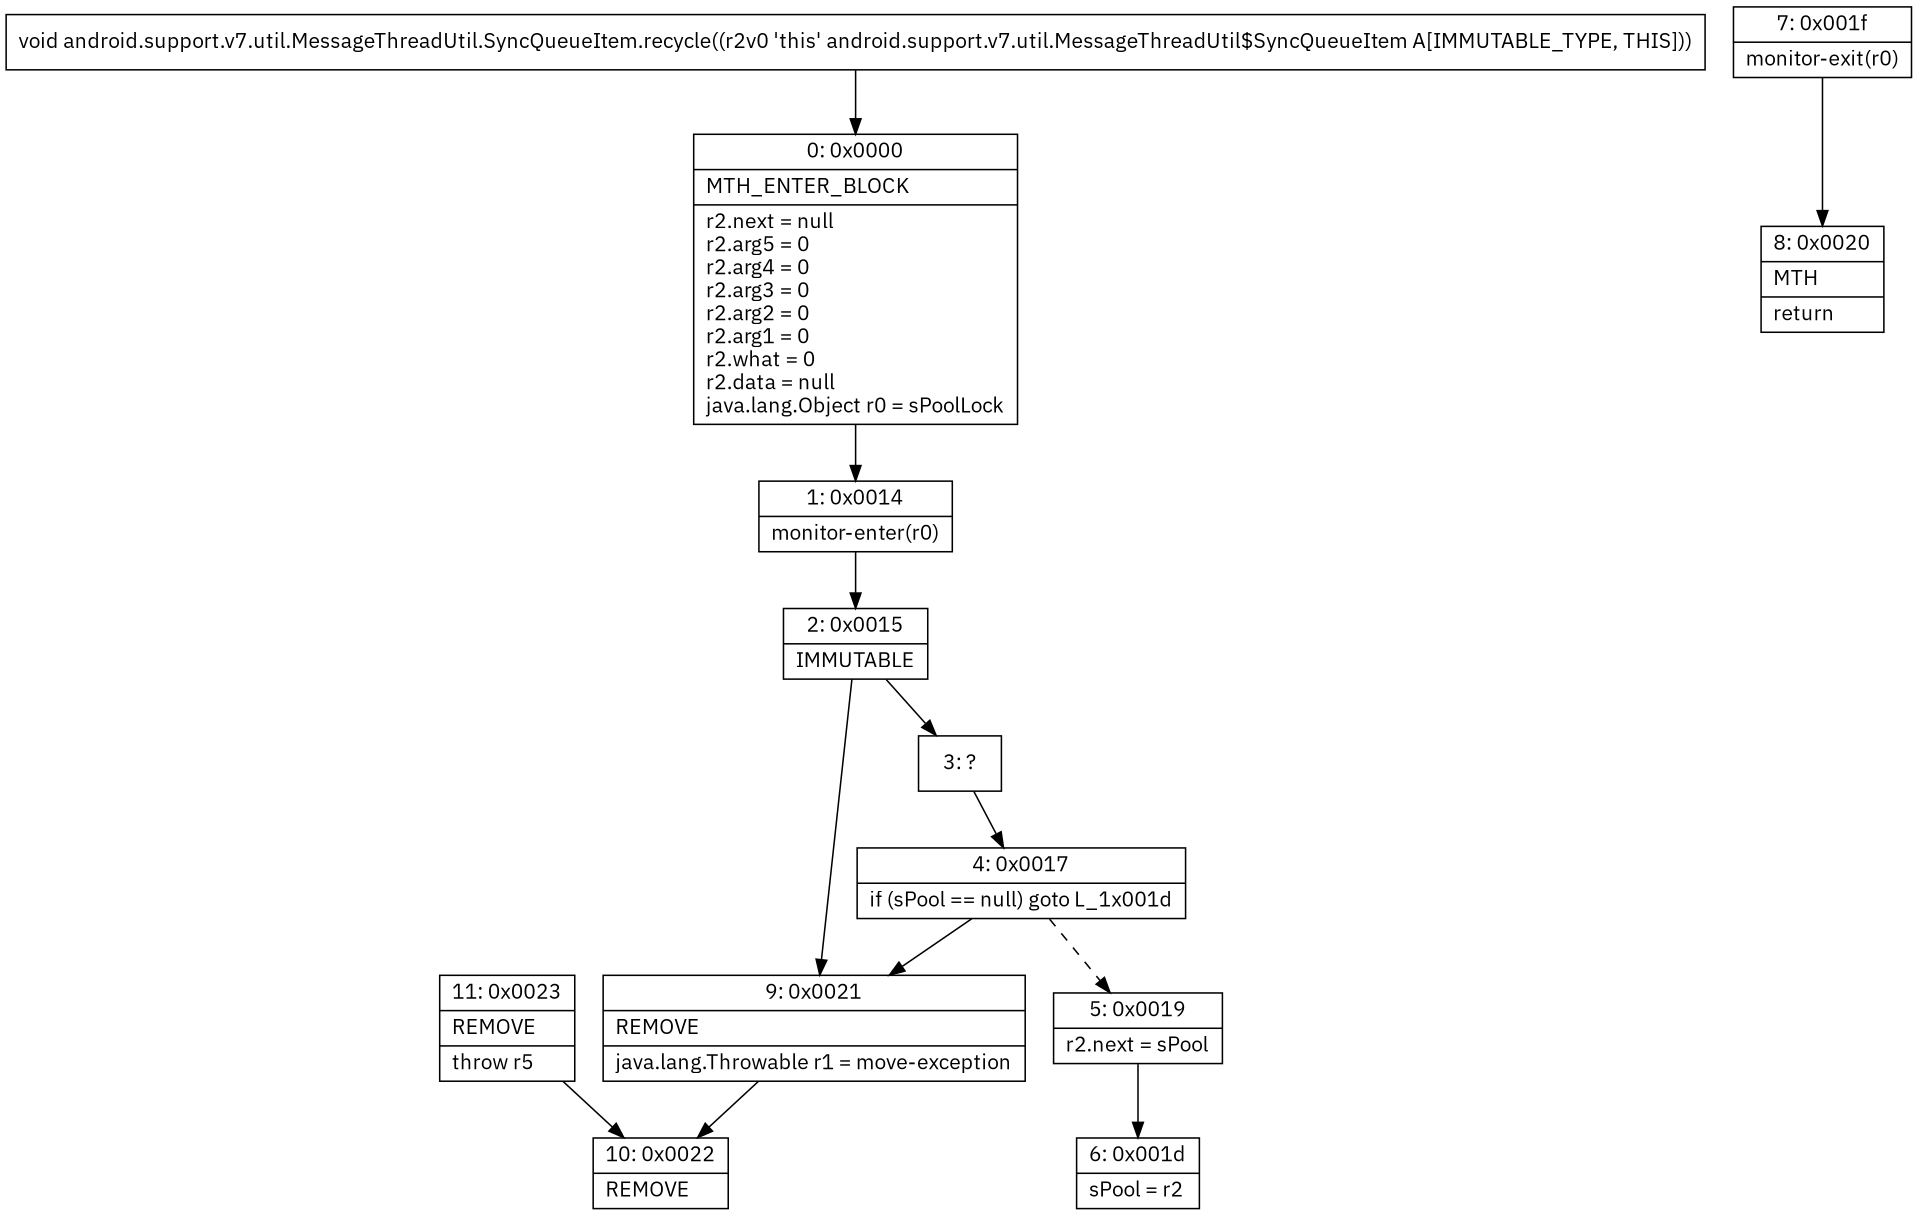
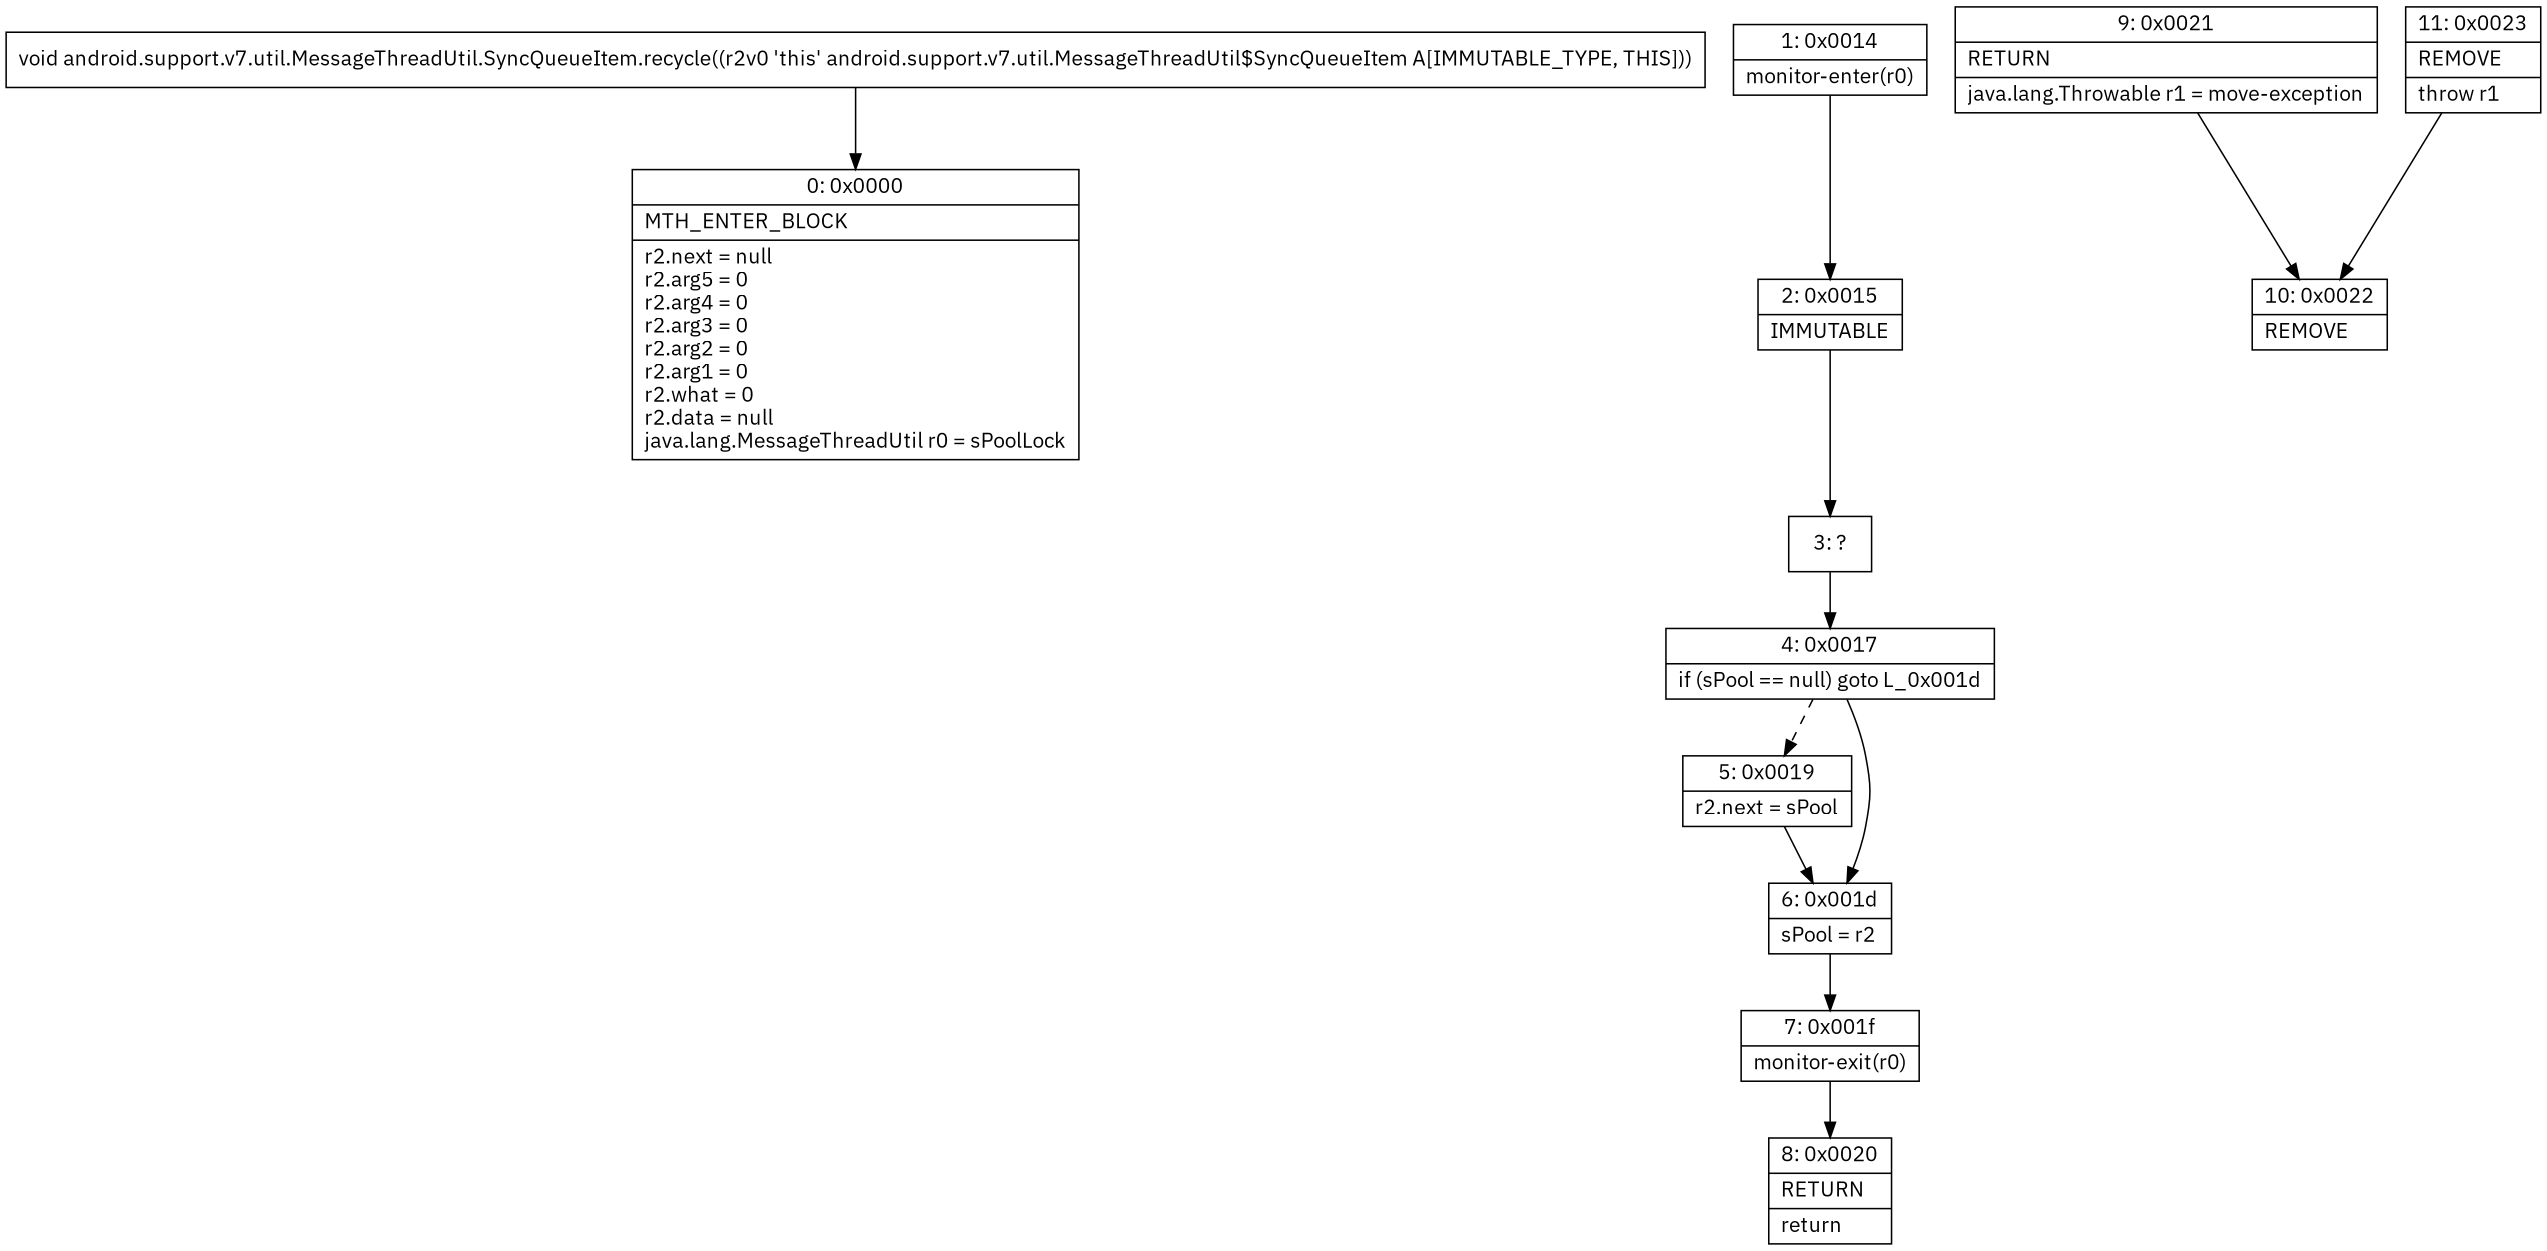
(1796, 279) -> (1823, 1190)
(856, 406) -> (856, 441)
(856, 445) -> none
(837, 819) -> none
(1021, 900) -> (1830, 681)
(937, 943) -> (1870, 783)
none -> (1830, 974)
(658, 1027) -> (2010, 59)
(493, 1063) -> (2459, 94)
